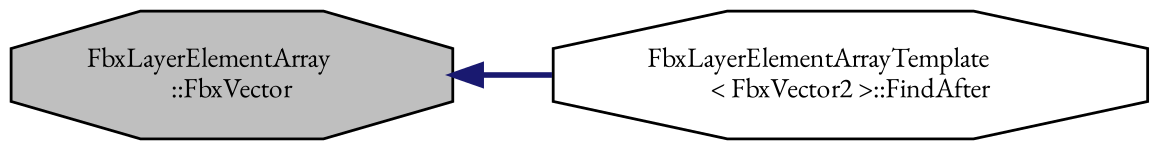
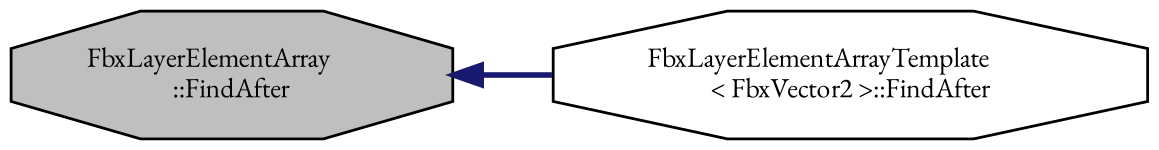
(232, 75) -> (232, 75)
